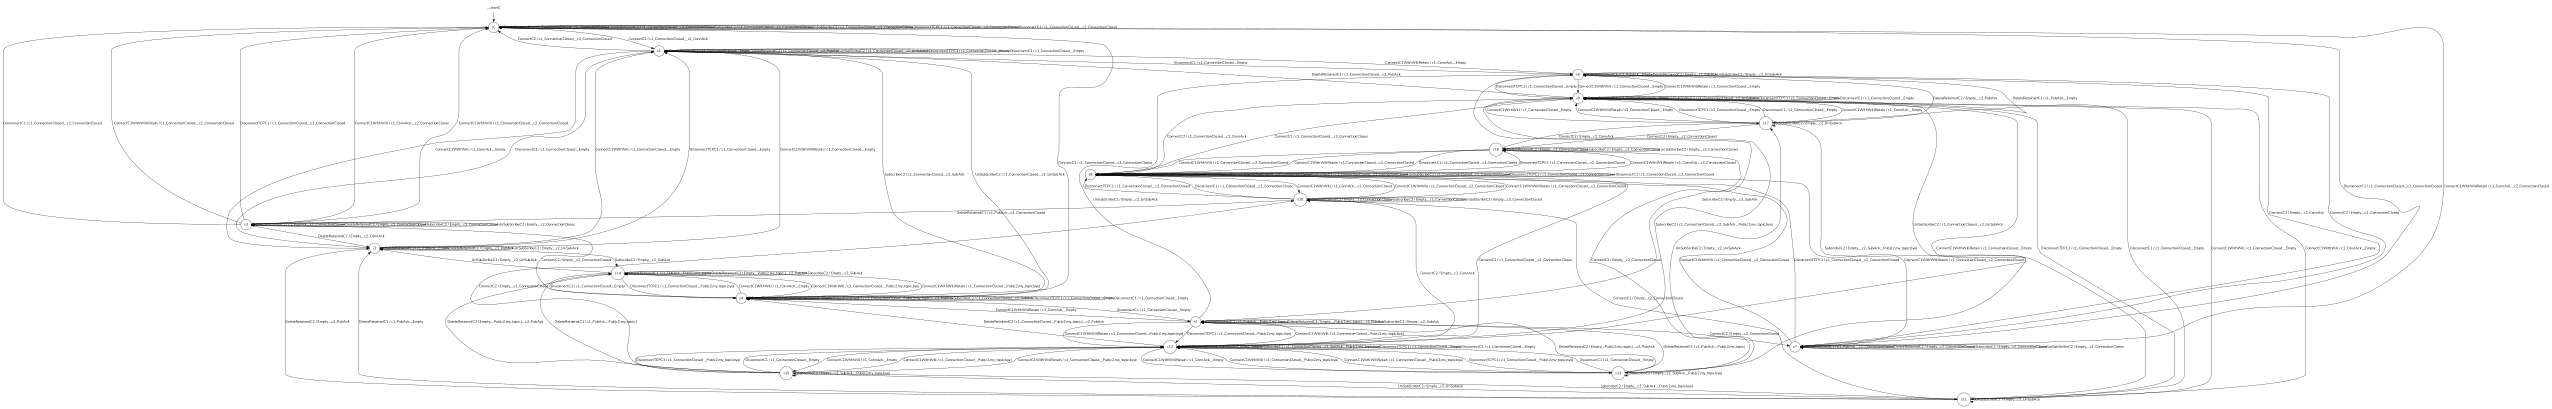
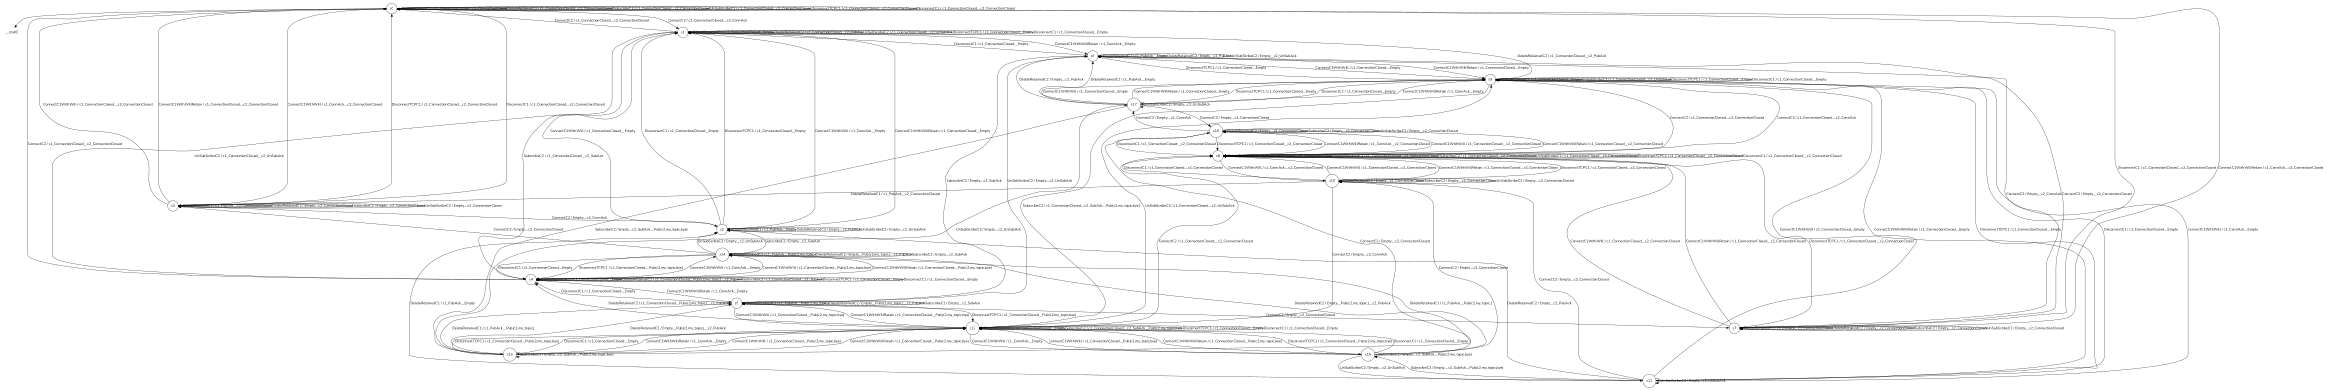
(494, 16) -> (153, 12)
(351, 236) -> (579, 218)
(580, 240) -> (448, 230)
